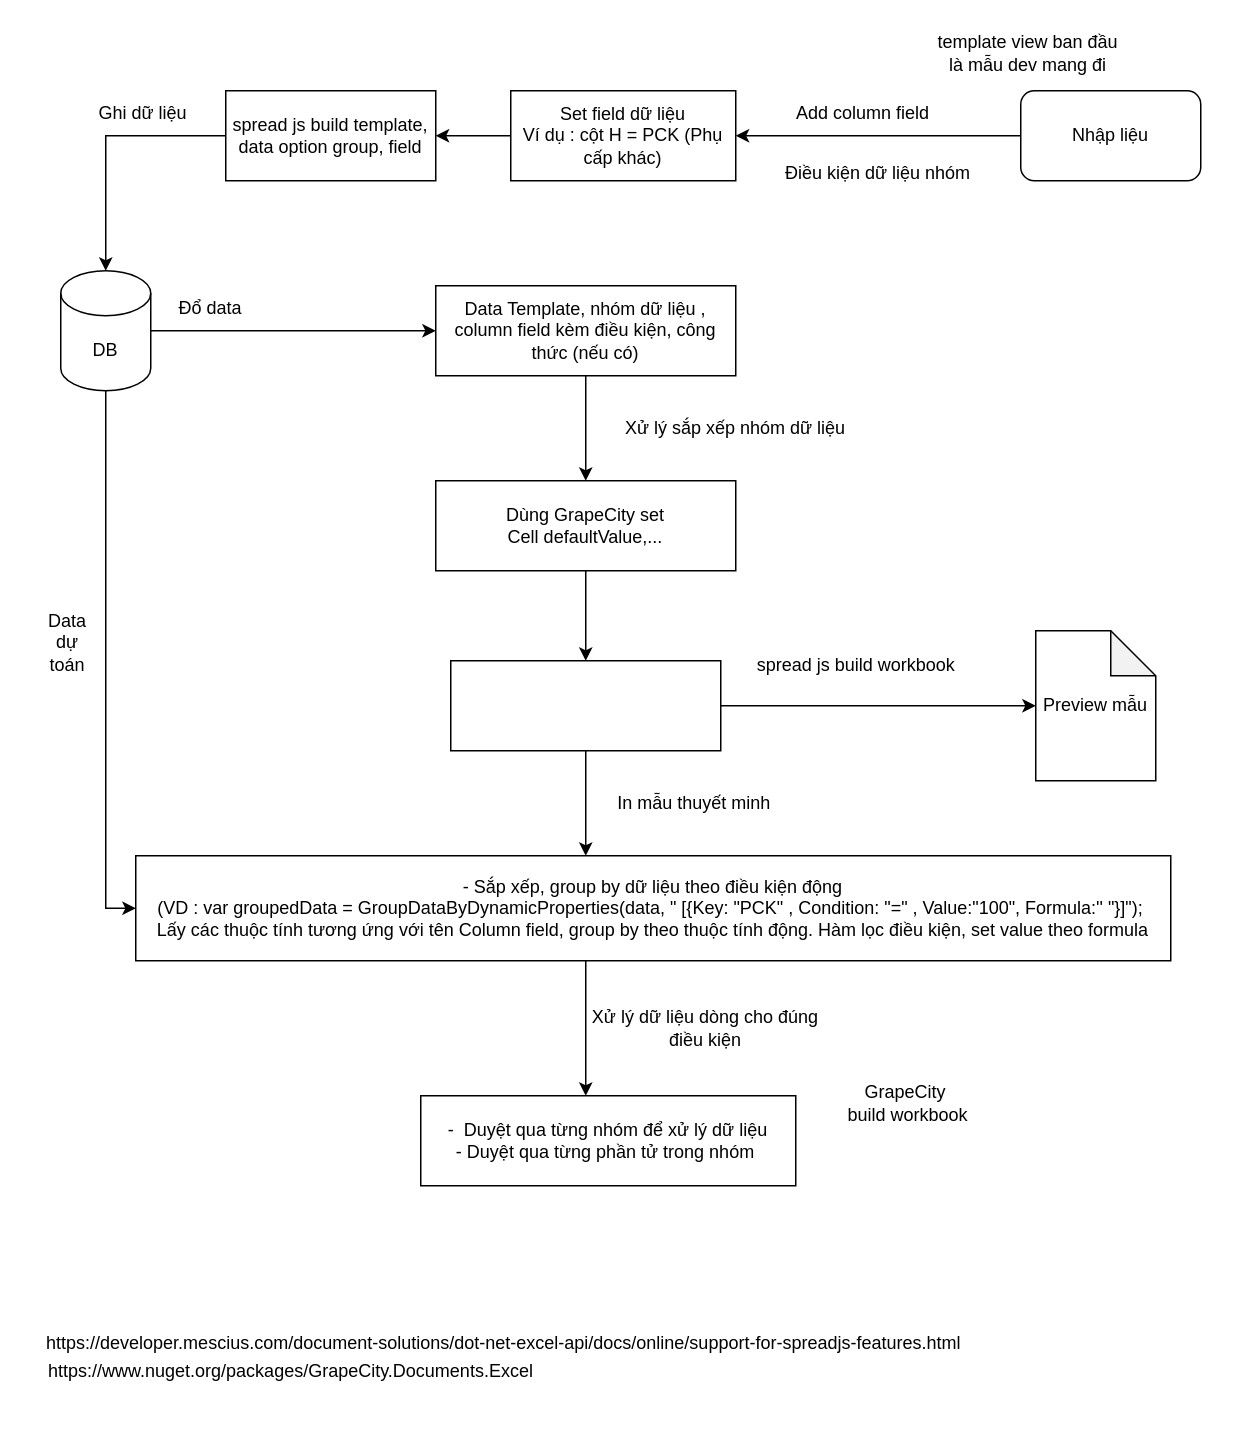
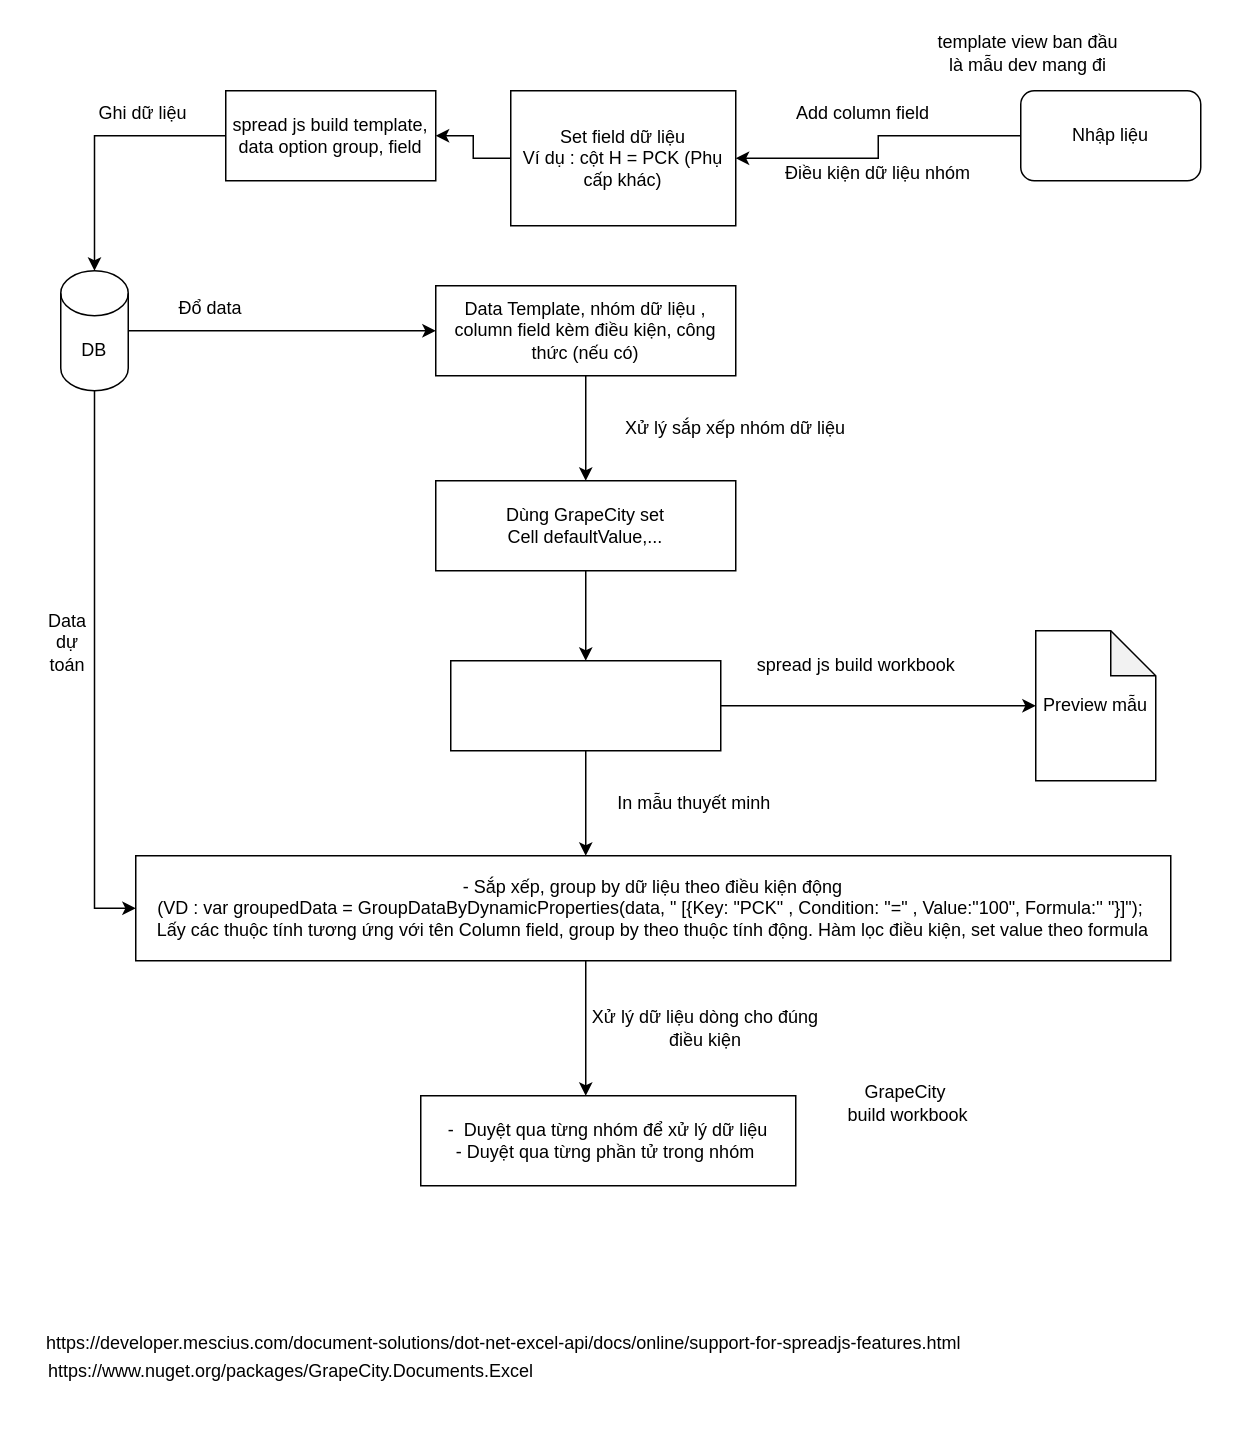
(623, 136) -> (623, 158)
(106, 331) -> (95, 331)
